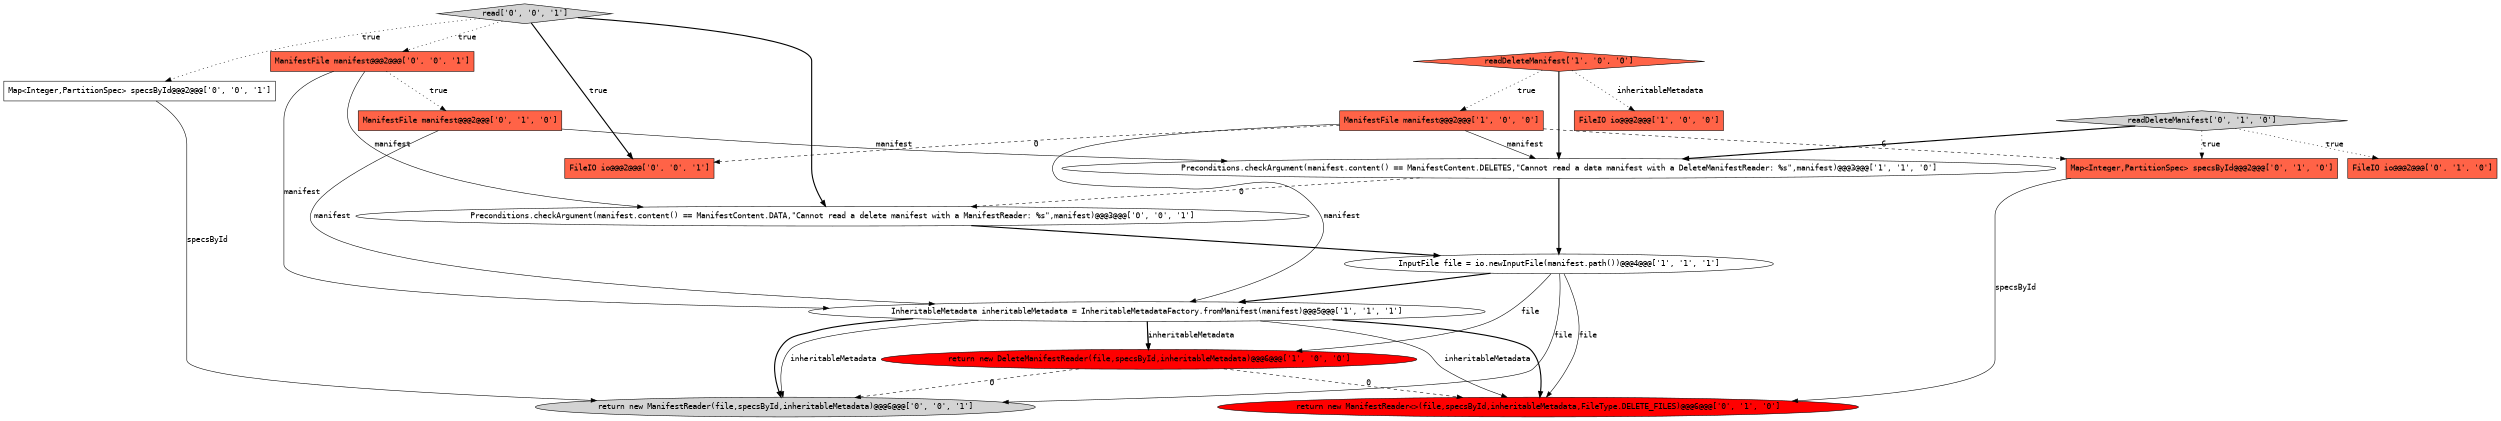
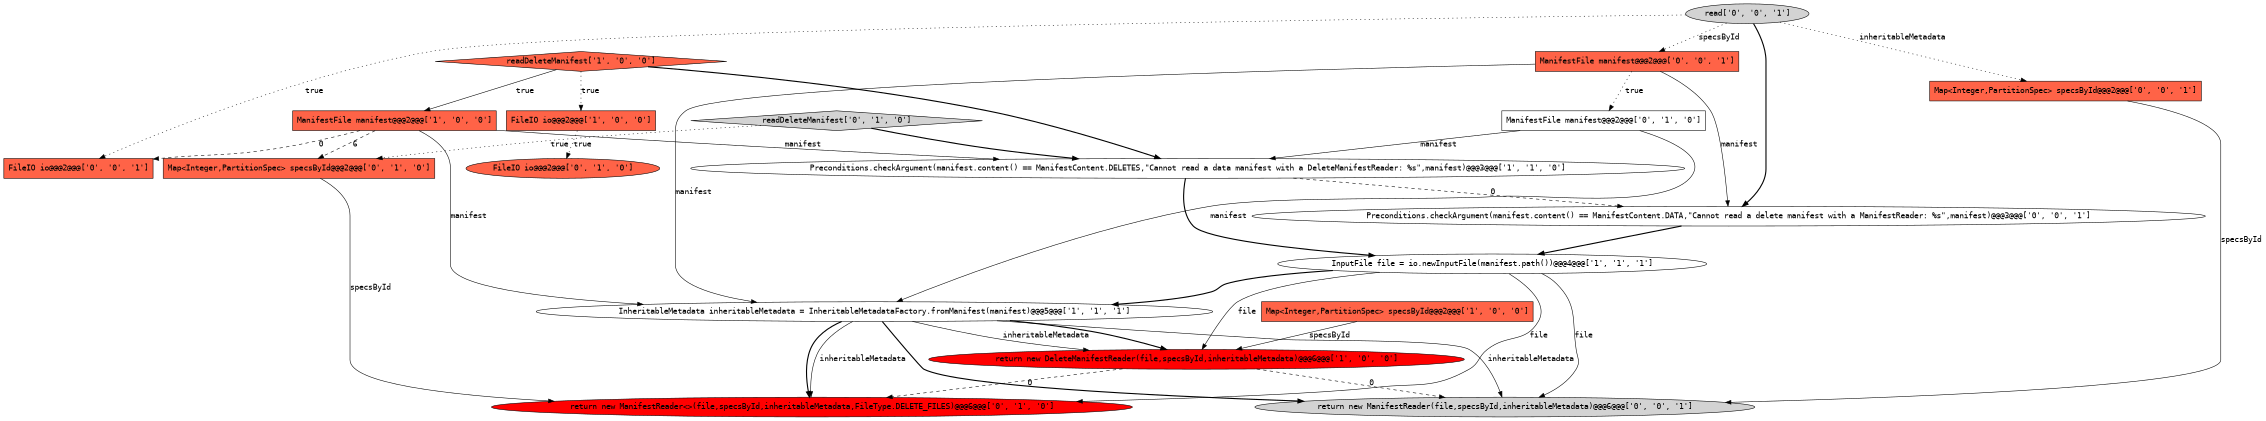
(525, 14) -> (1747, 14)
(371, 38) -> (1902, 38)
(467, 38) -> (1719, 38)
(580, 89) -> (886, 29)
(1504, 89) -> (493, 89)
(140, 91) -> (2066, 91)
(1660, 91) -> (590, 91)
(460, 121) -> (1604, 121)
(2304, 143) -> (573, 142)
(2422, 168) -> (563, 168)
none -> (1397, 312)
